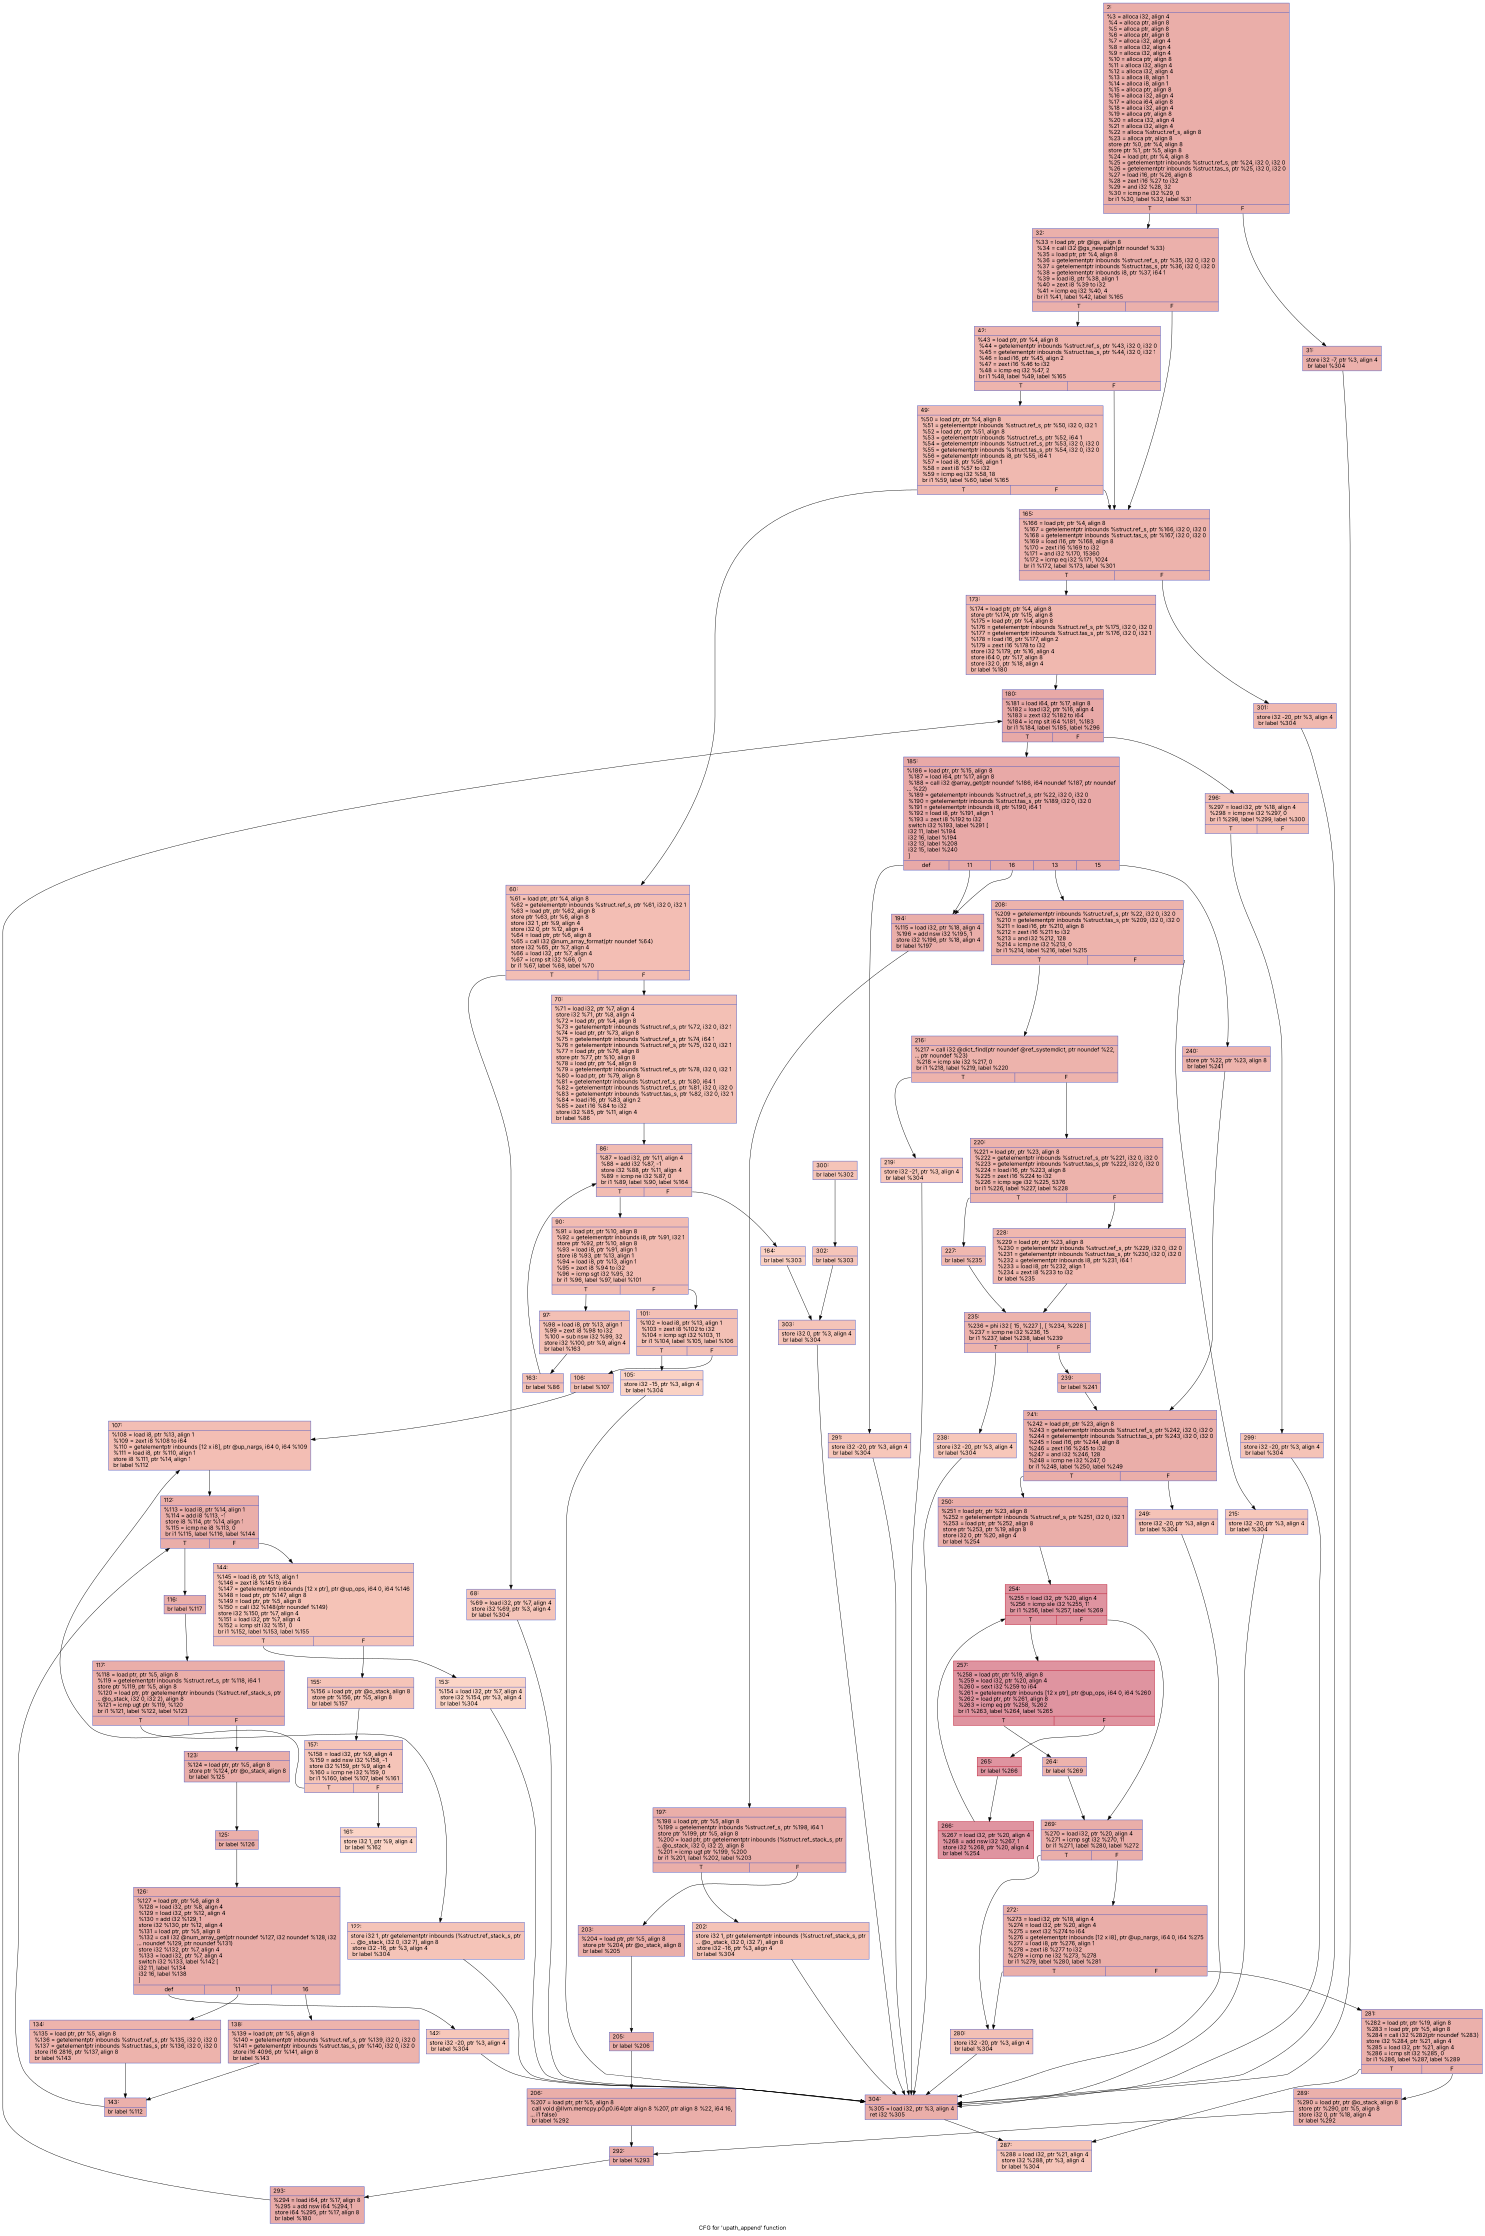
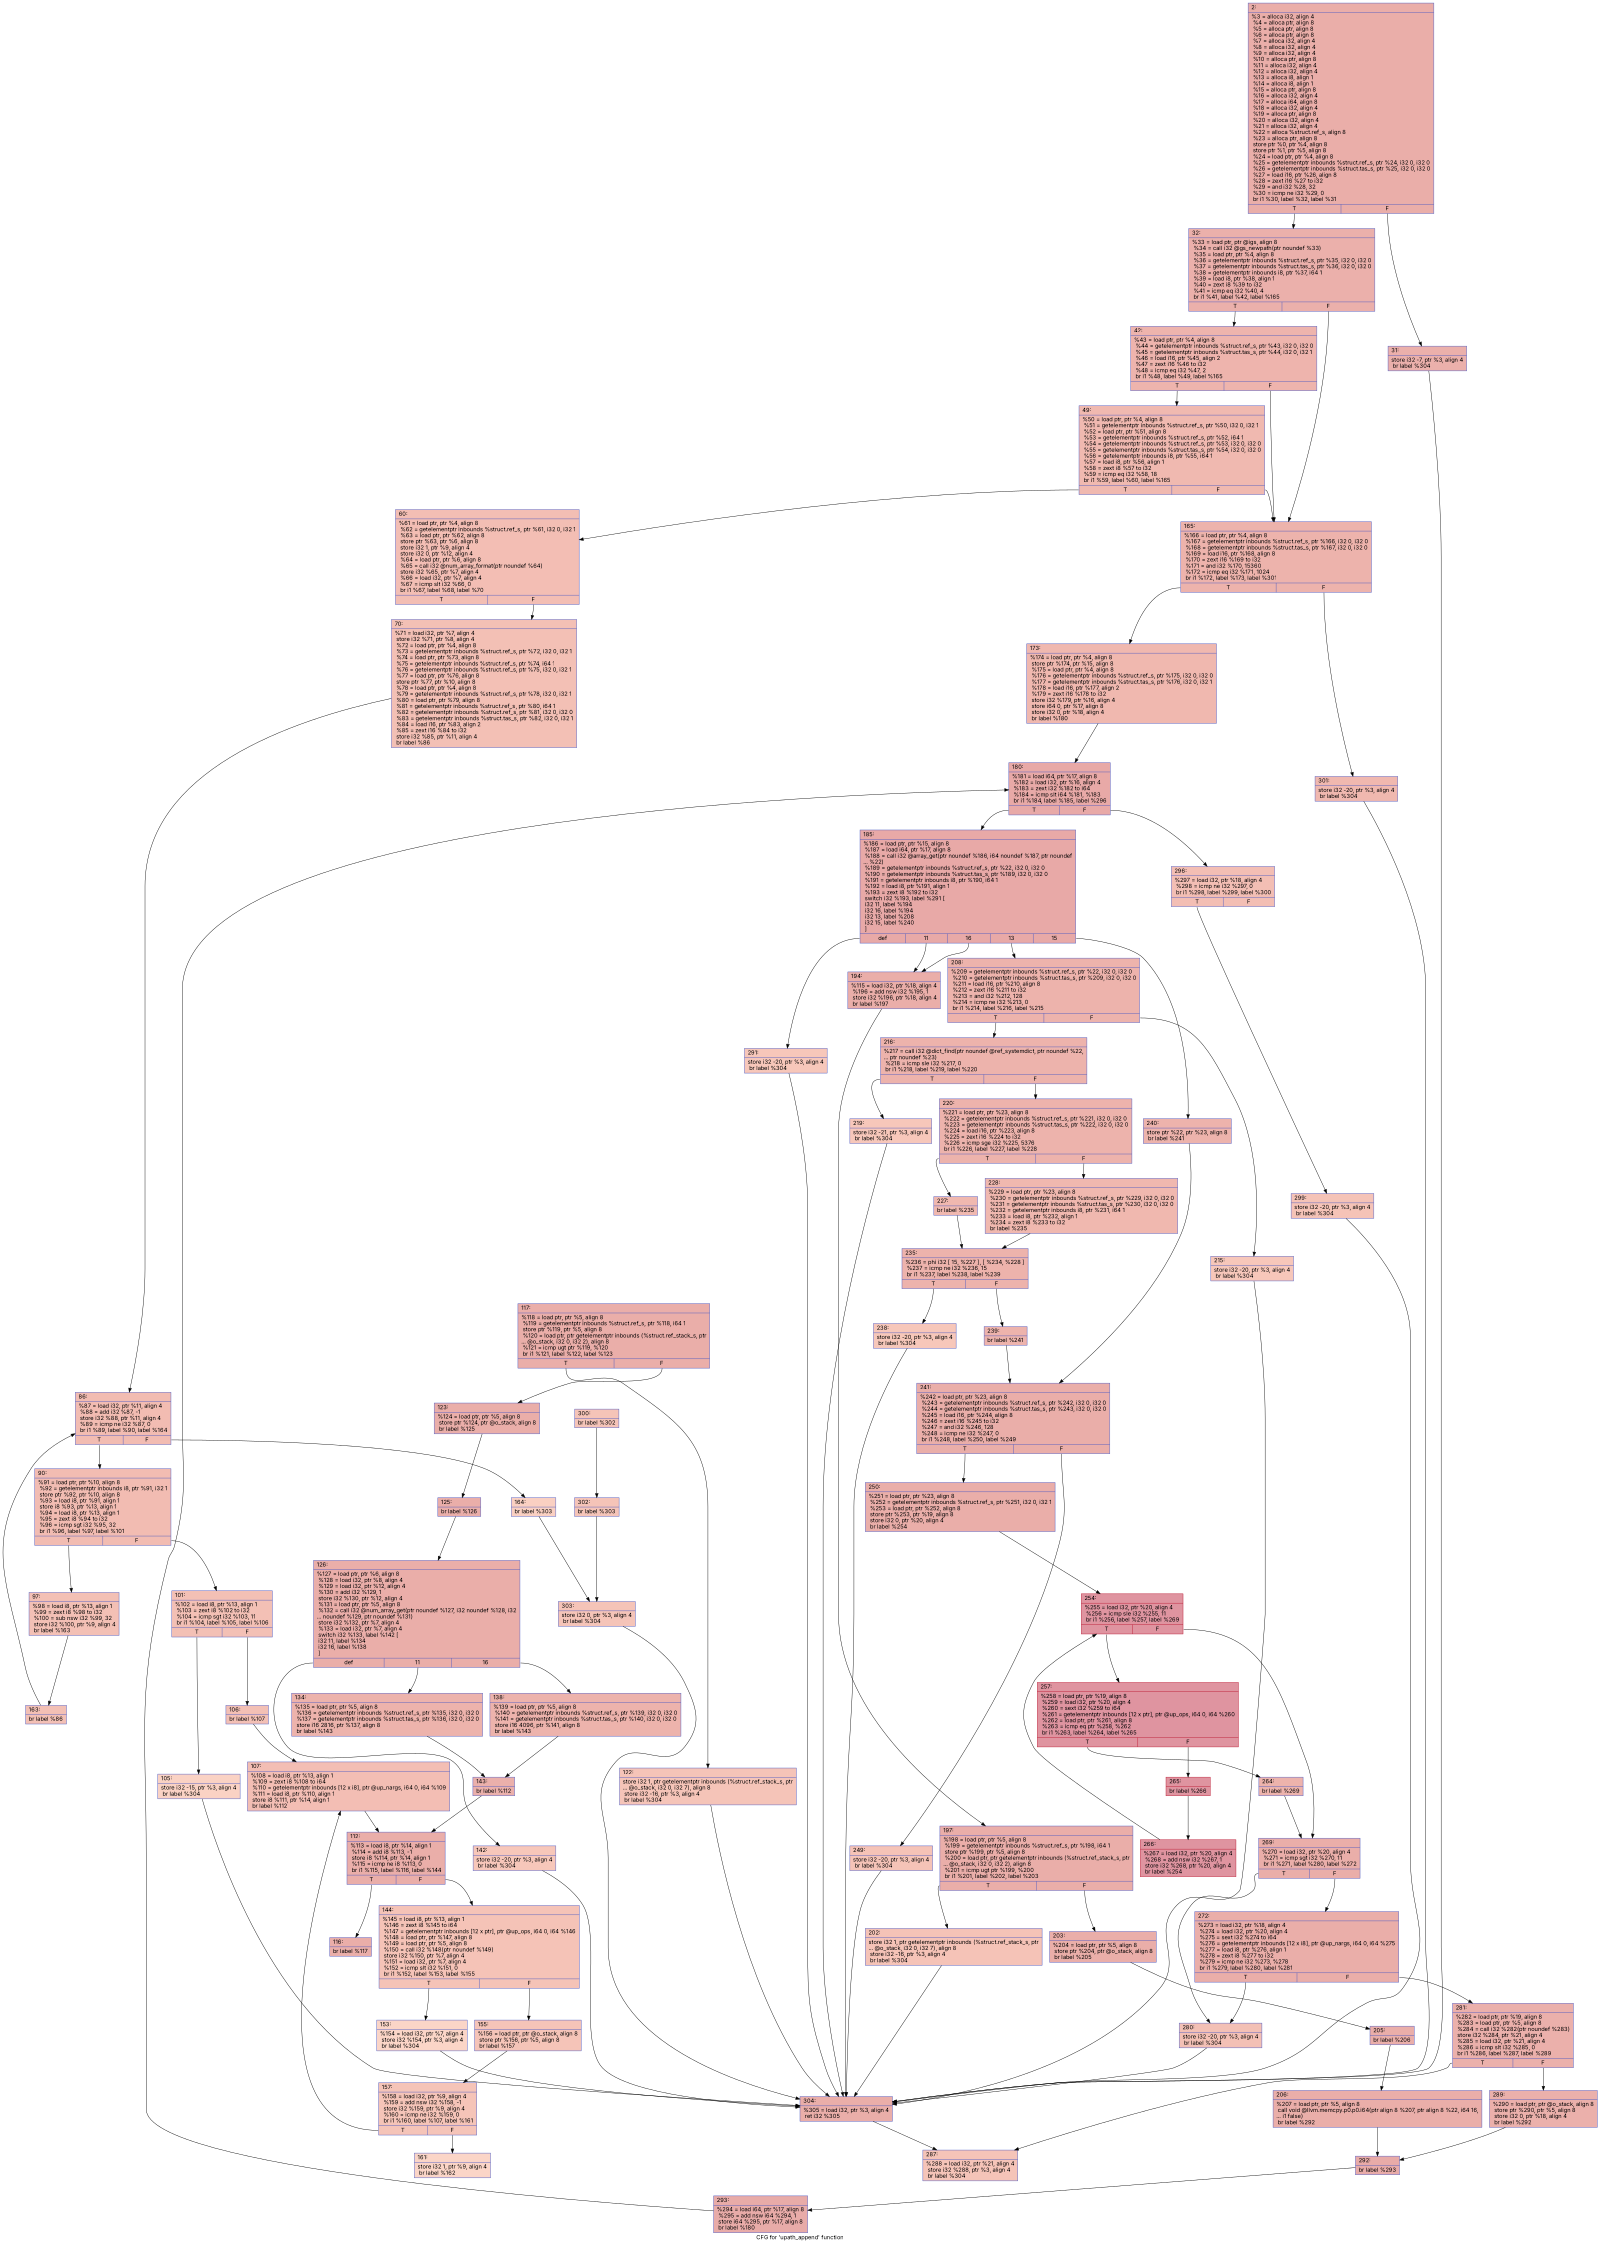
(511, 1605) -> none
(186, 1635) -> none
